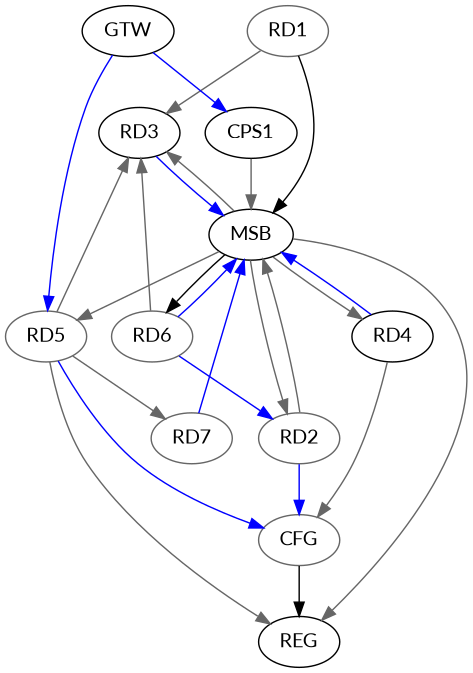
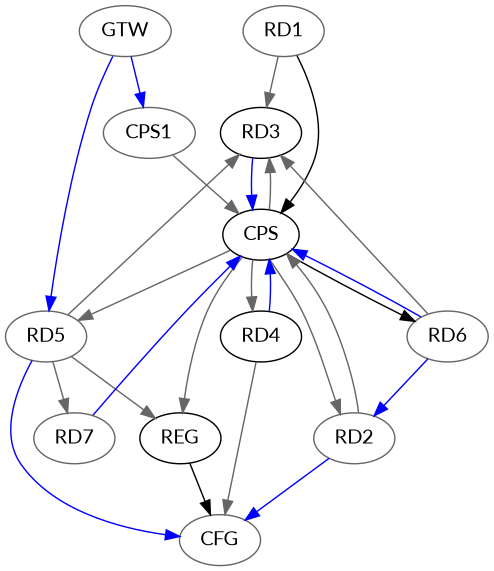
(128, 31) -> (125, 31)
(251, 133) -> (149, 133)
(251, 235) -> (261, 235)
(299, 584) -> (197, 482)
